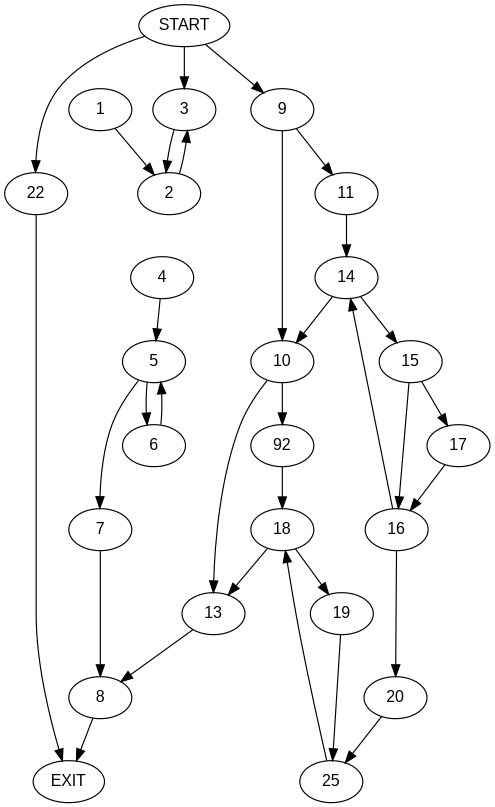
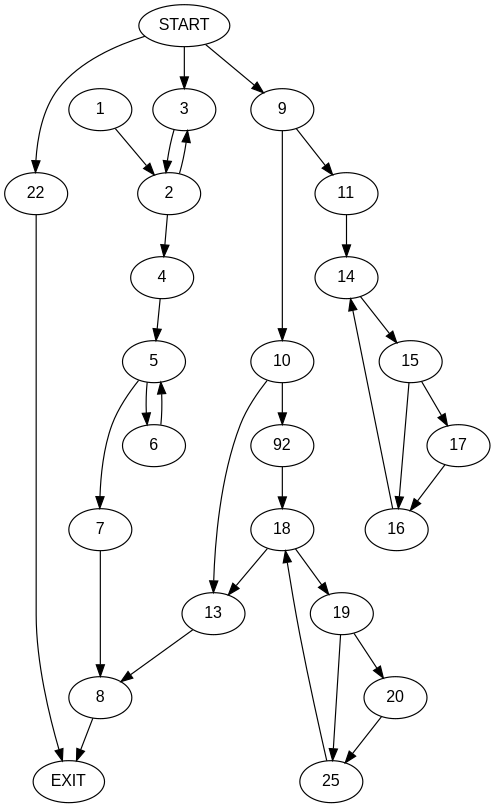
none -> (166, 230)
(318, 315) -> none
(396, 608) -> (365, 651)
